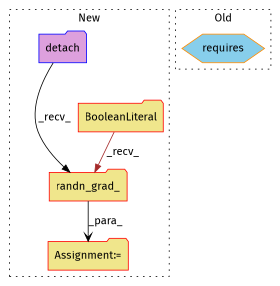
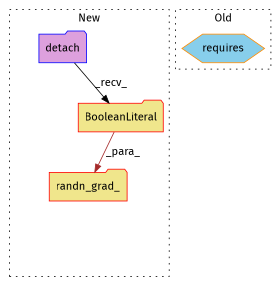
(35, 118) -> (89, 80)
(123, 152) -> (123, 152)
(88, 256) -> none
